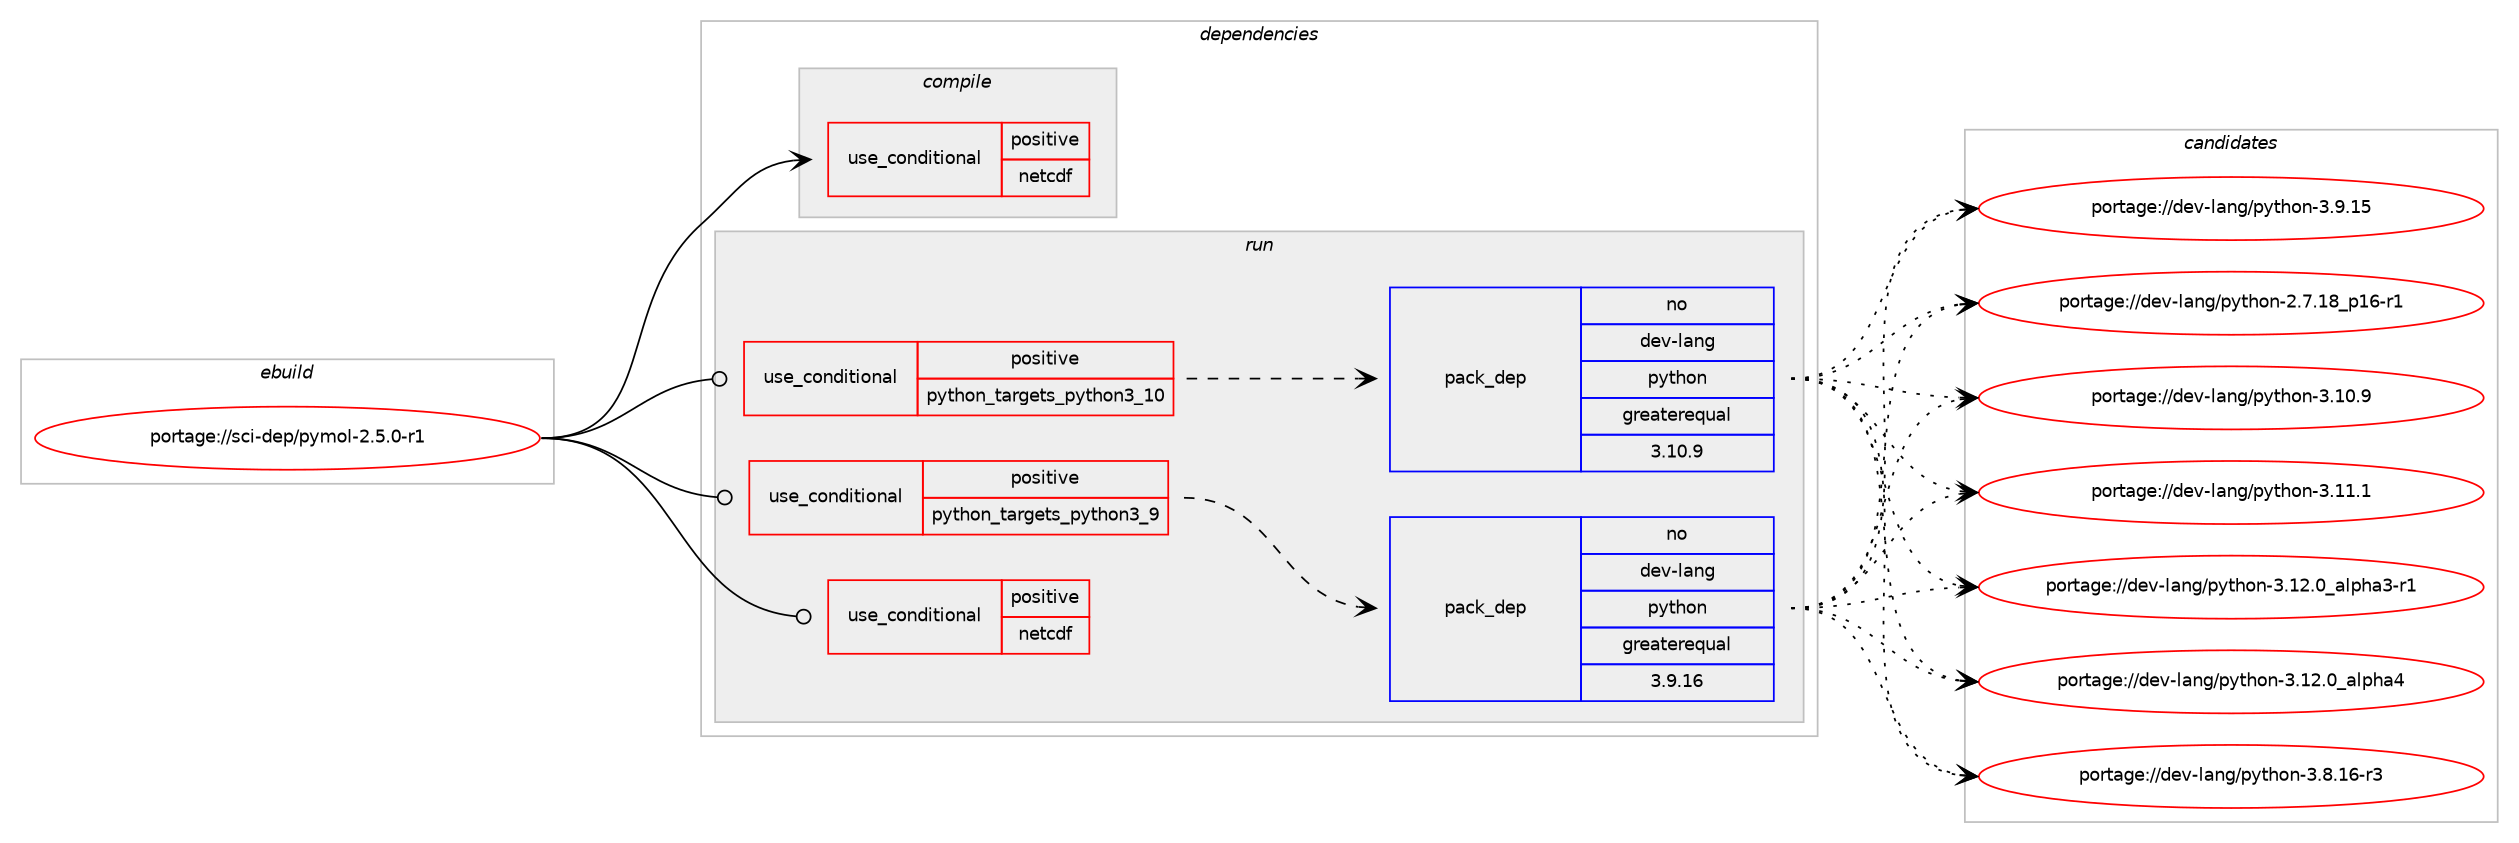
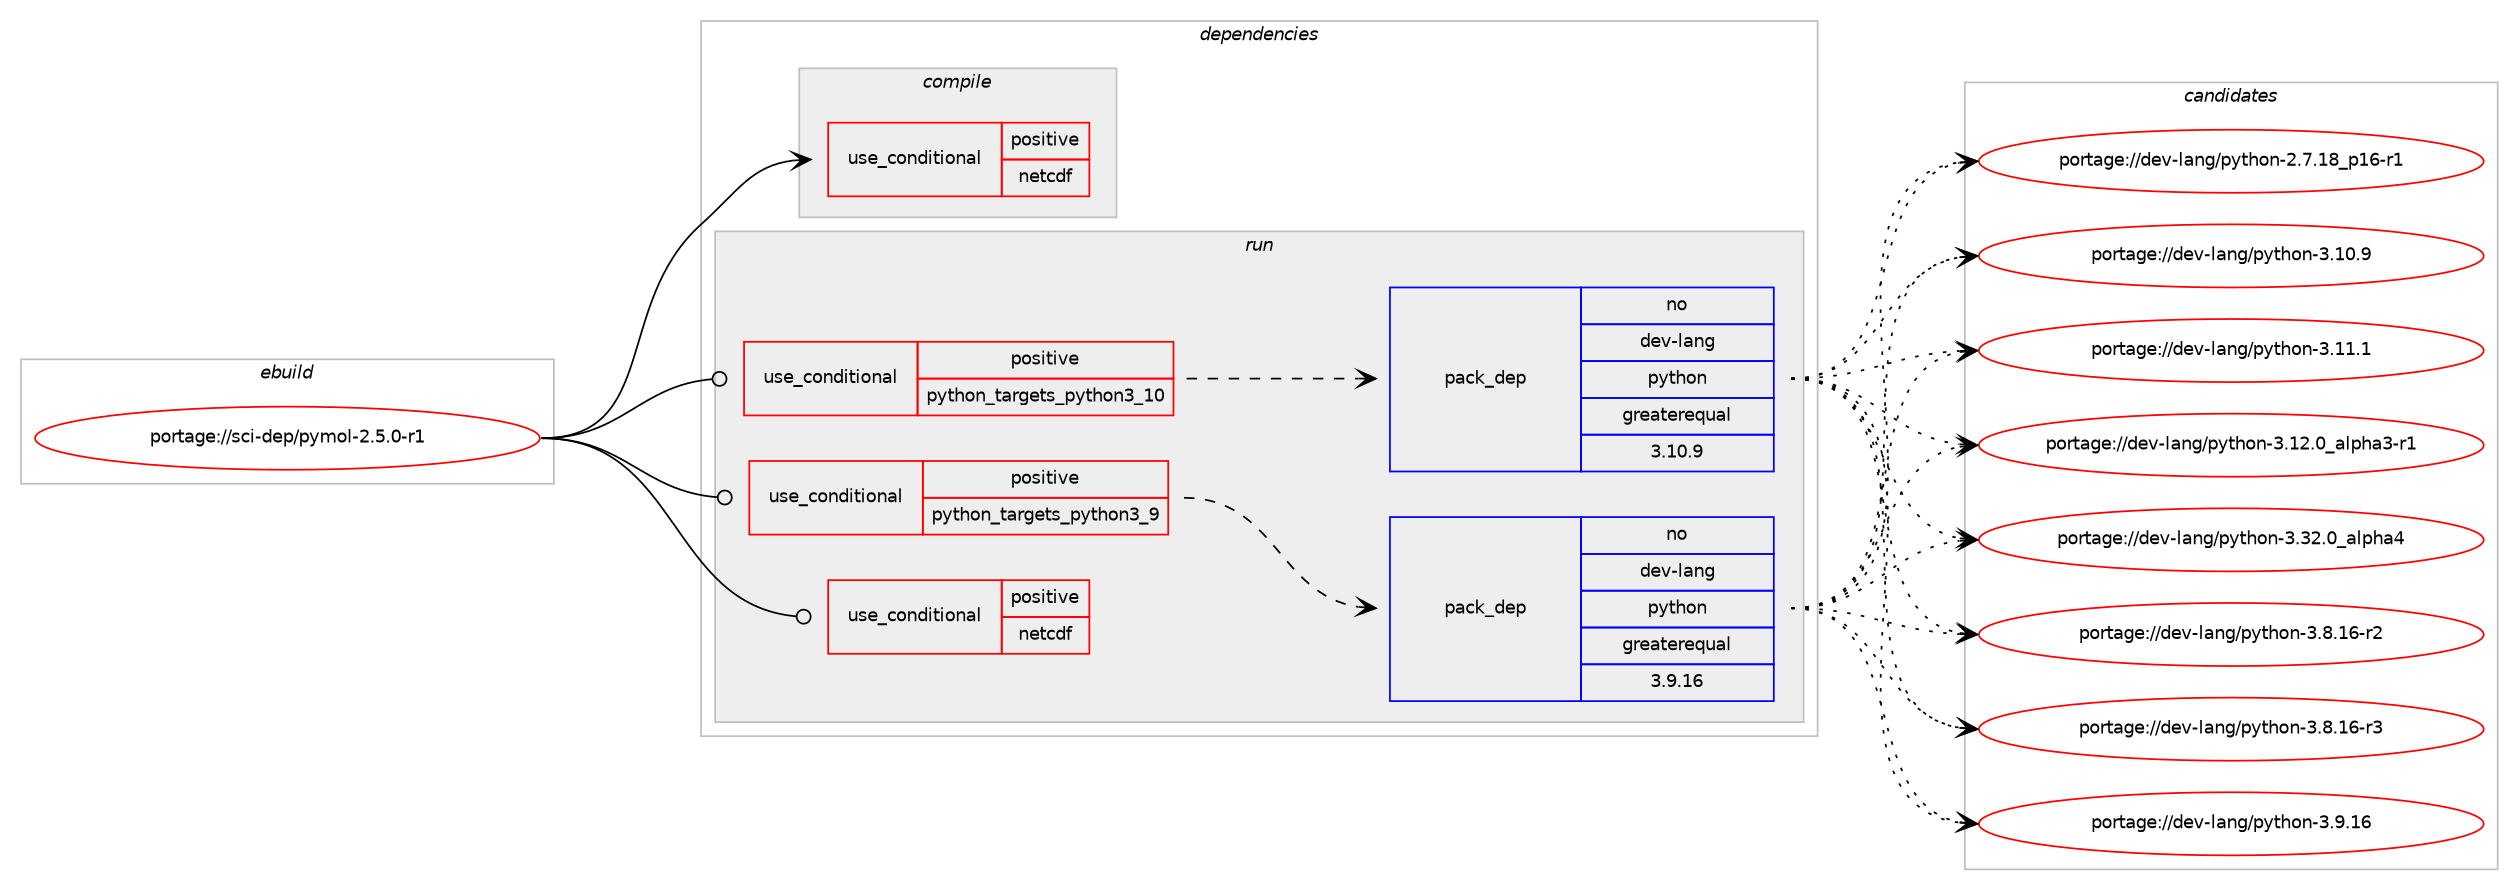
(2231, 209) -> (2231, 824)
none -> (2231, 635)
(2231, 682) -> (2231, 540)
